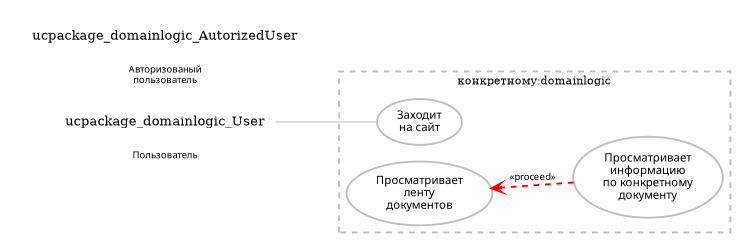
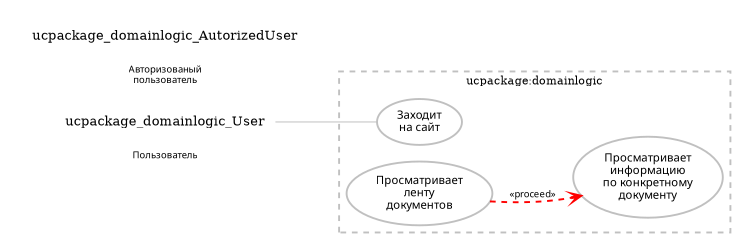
(535, 81) -> (535, 81)
(537, 185) -> (531, 202)
